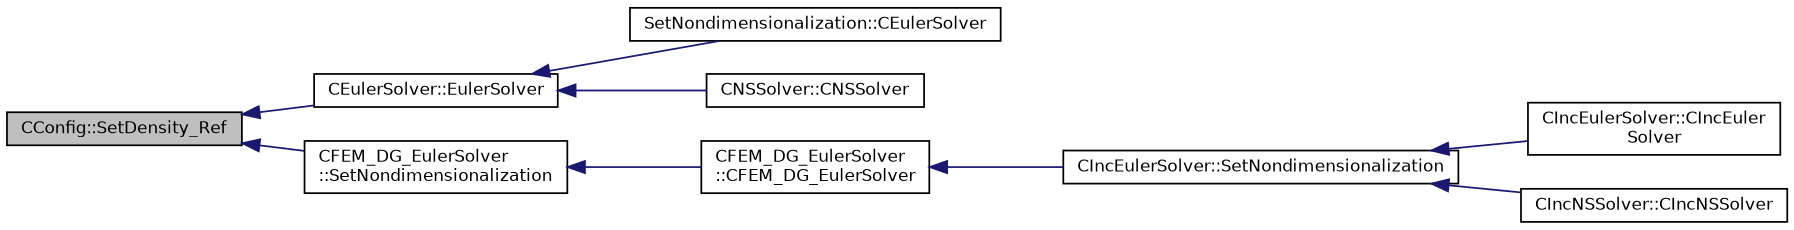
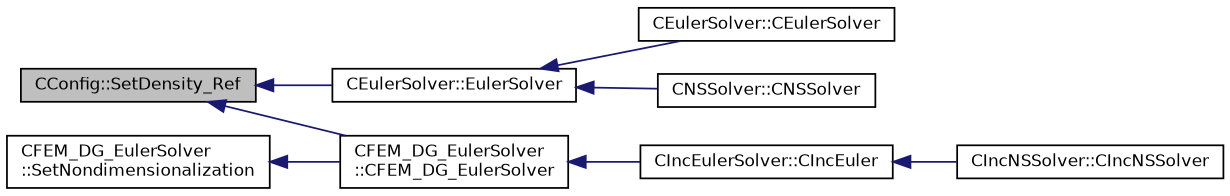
(815, 24) -> (767, 24)
(1654, 129) -> none
(282, 148) -> (285, 121)
(1261, 167) -> (767, 162)
